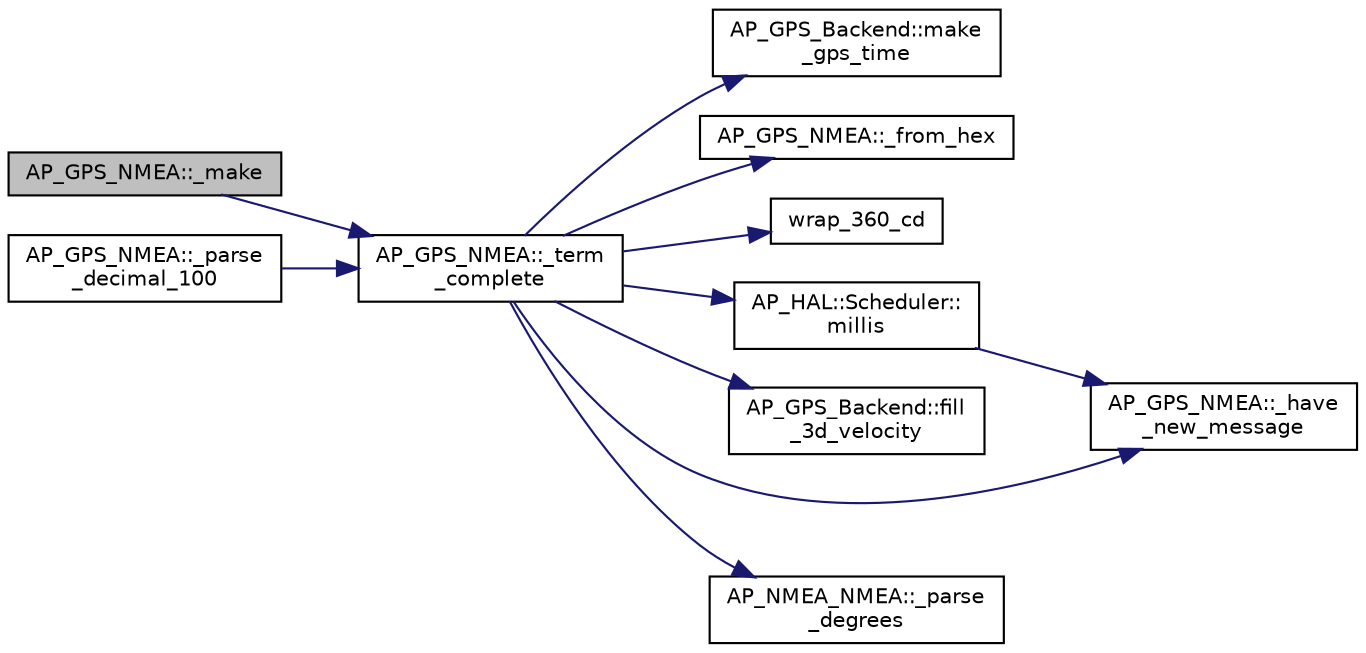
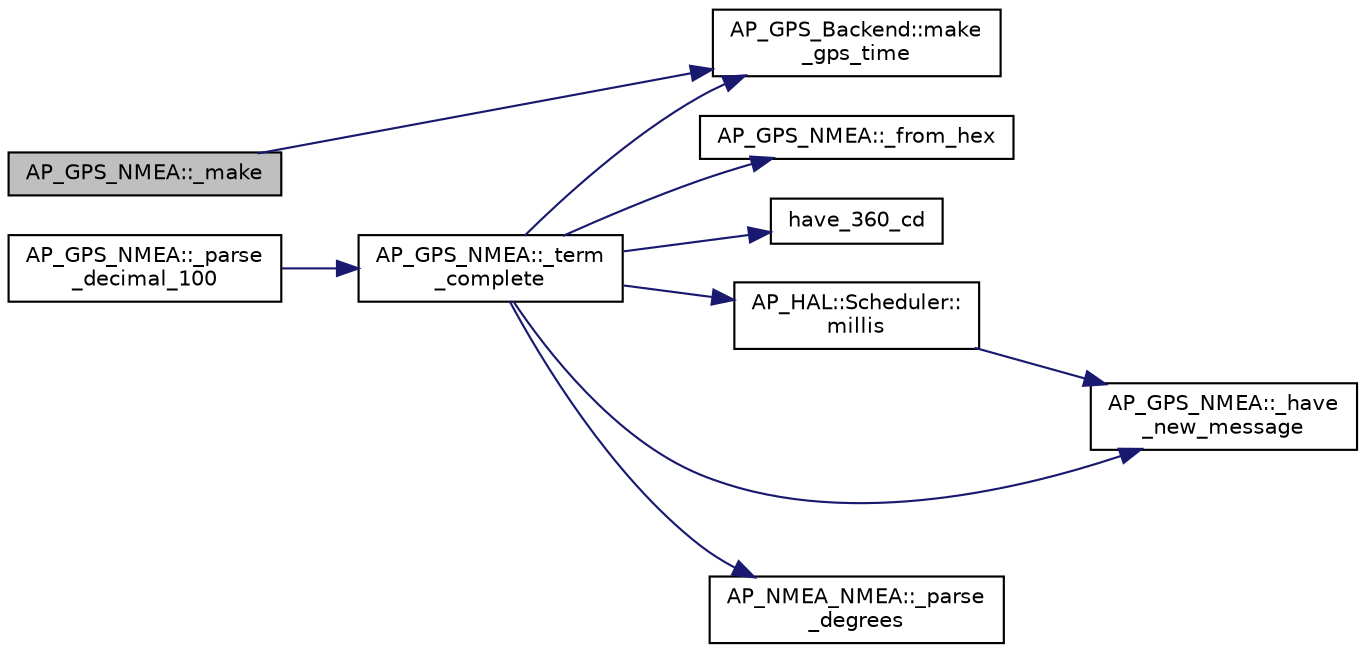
(286, 212) -> (474, 113)
(857, 221) -> (857, 221)
(857, 421) -> none
